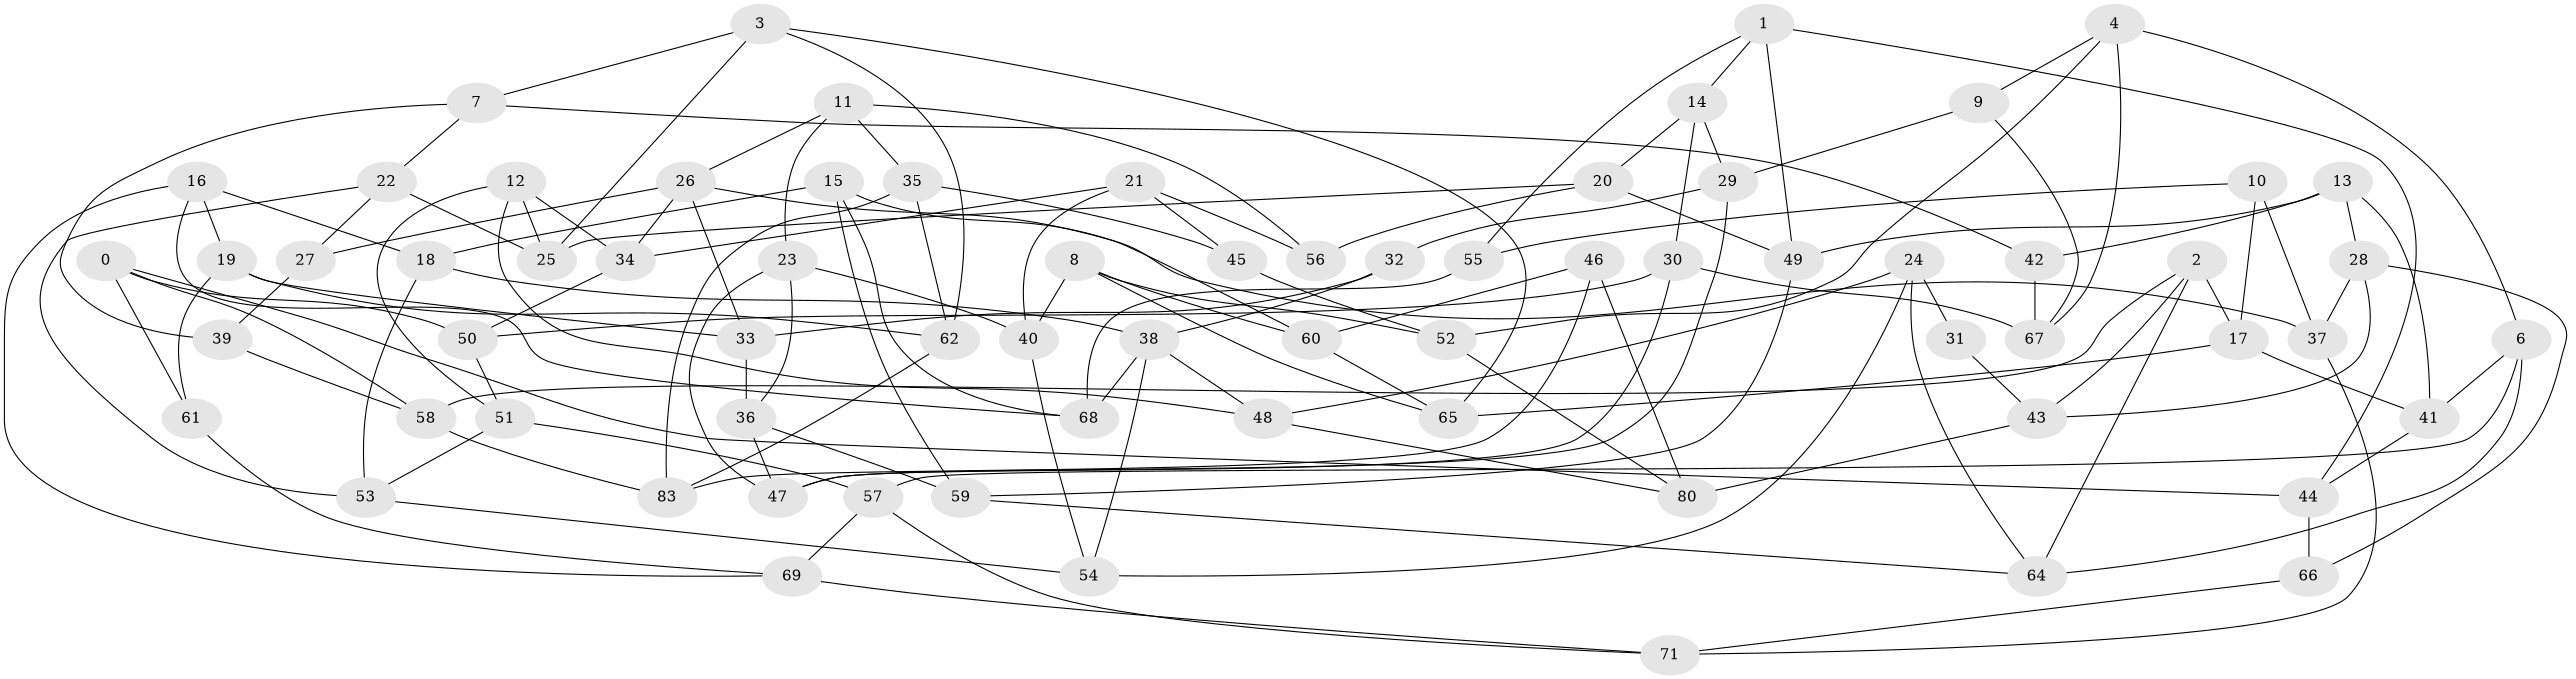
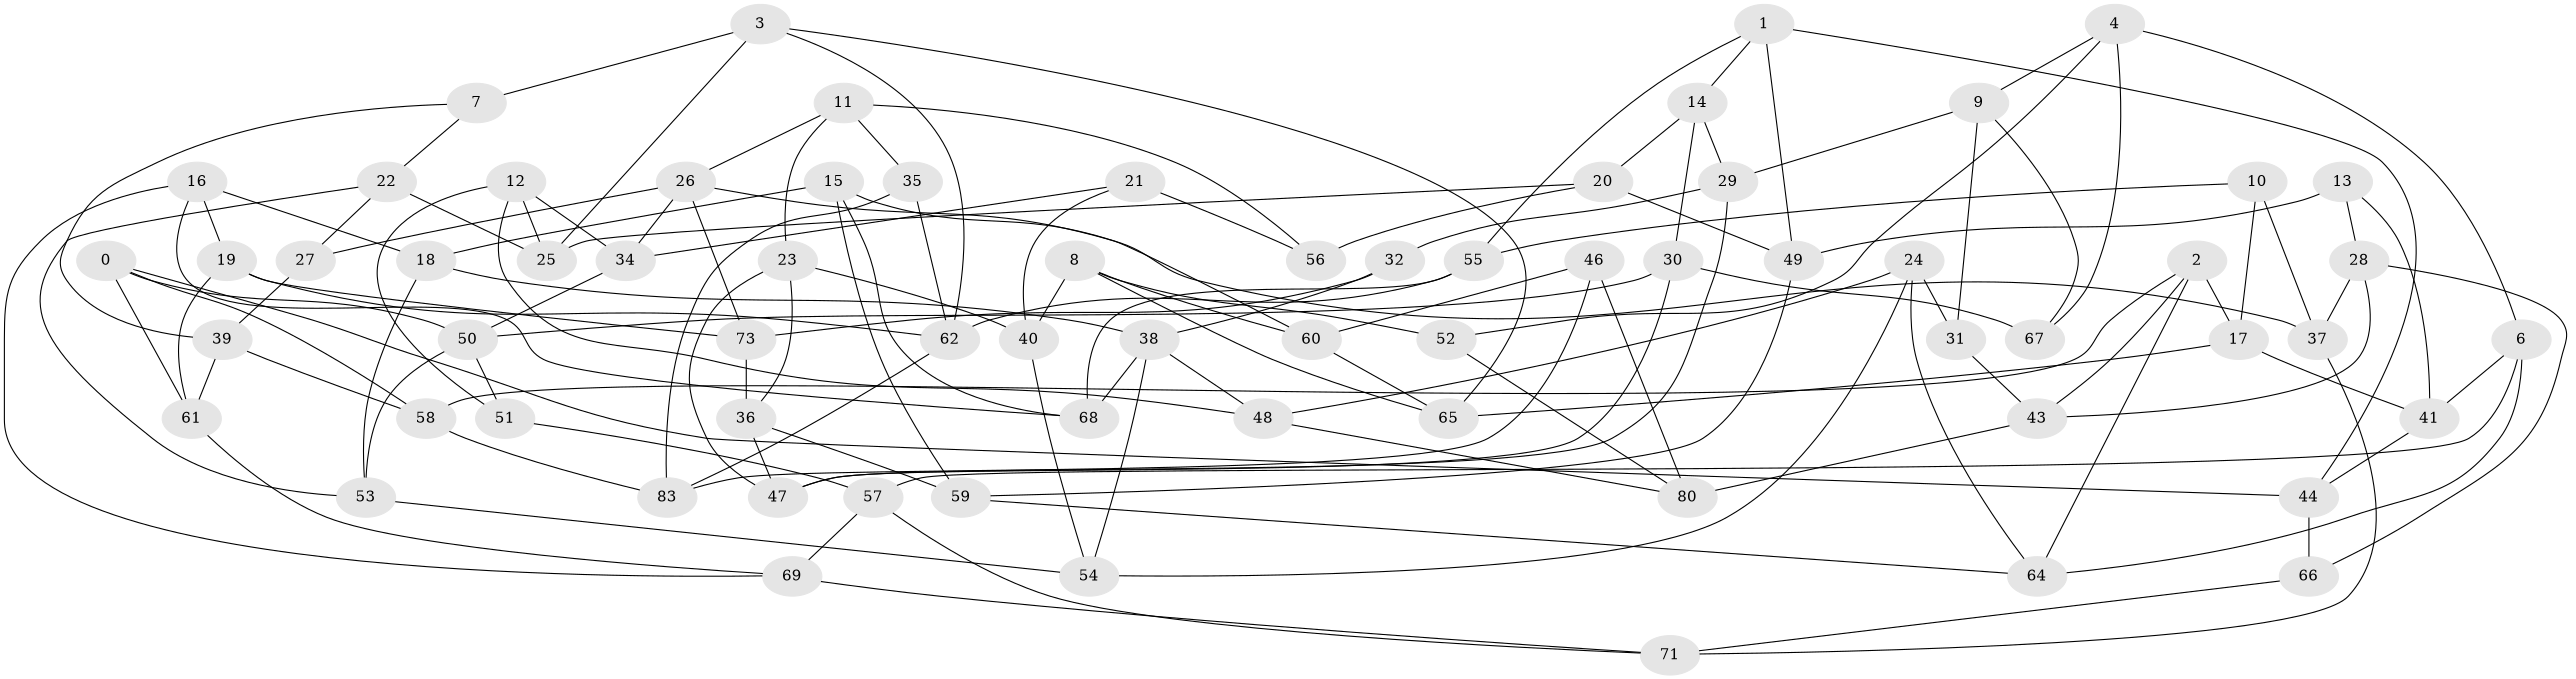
none -> (1968, 221)
(1237, 261) -> none
(2035, 261) -> none
none -> (1127, 299)
(746, 340) -> (746, 340)
none -> (207, 379)
(436, 458) -> (381, 409)
